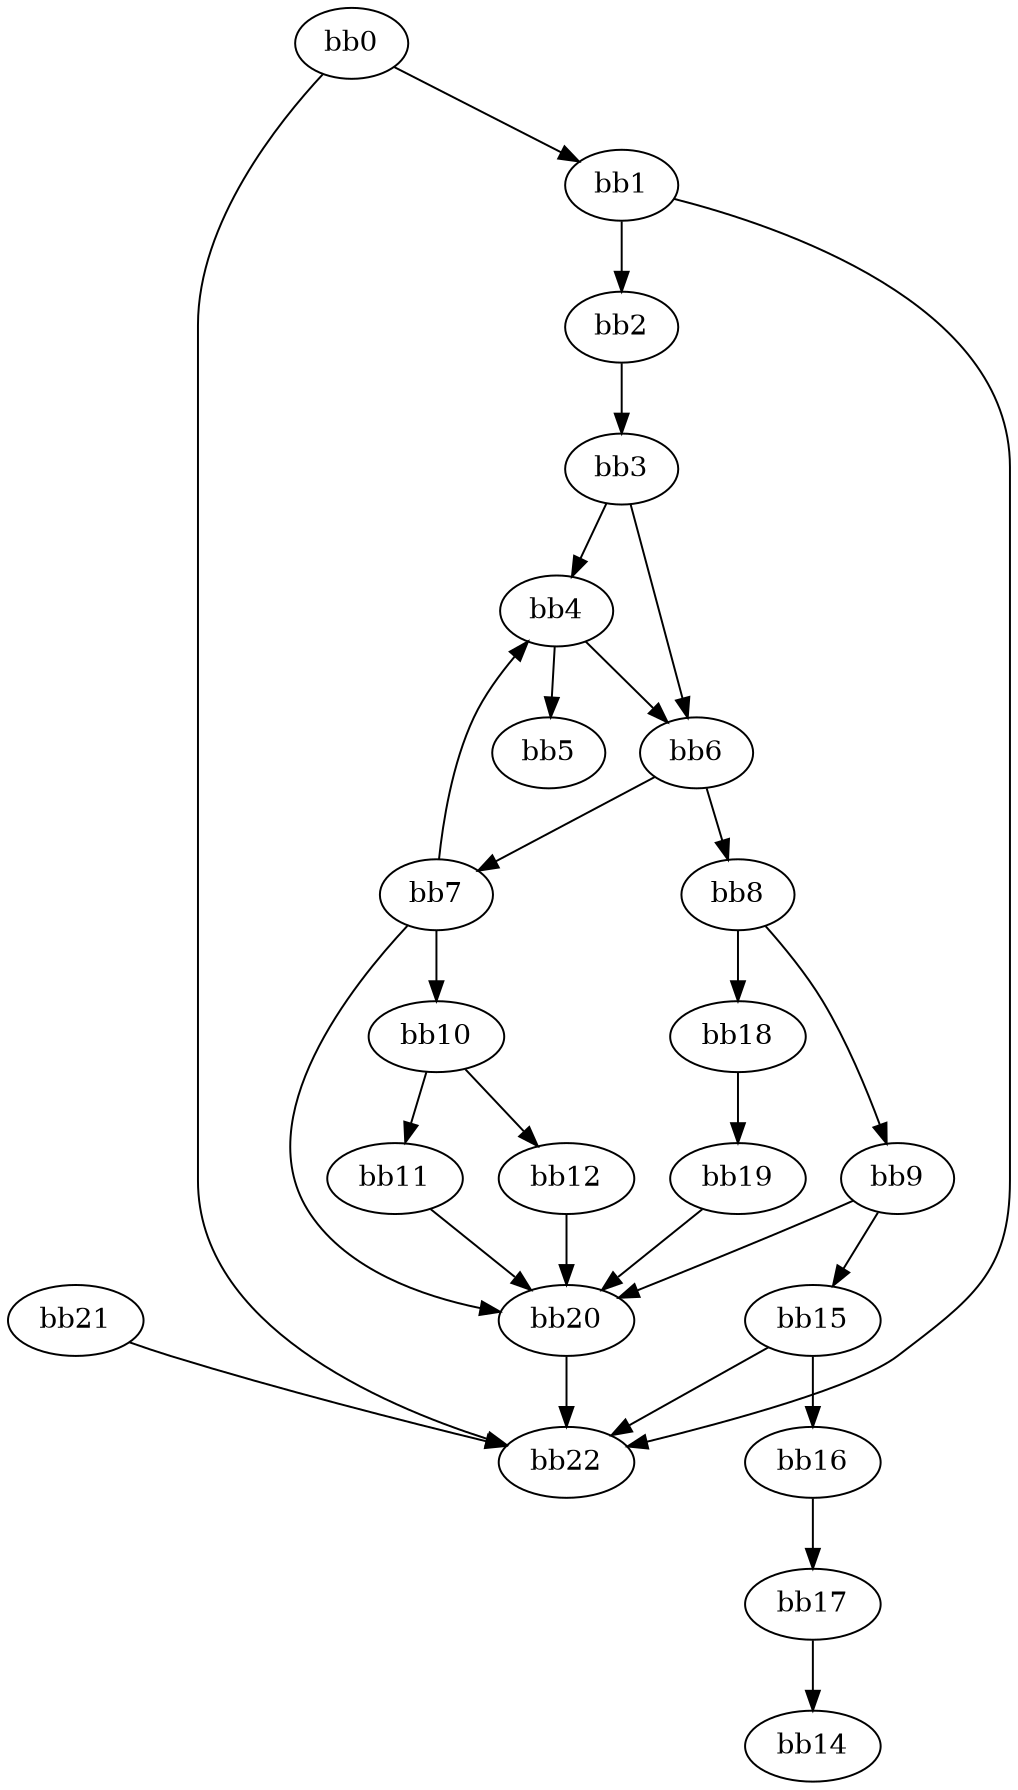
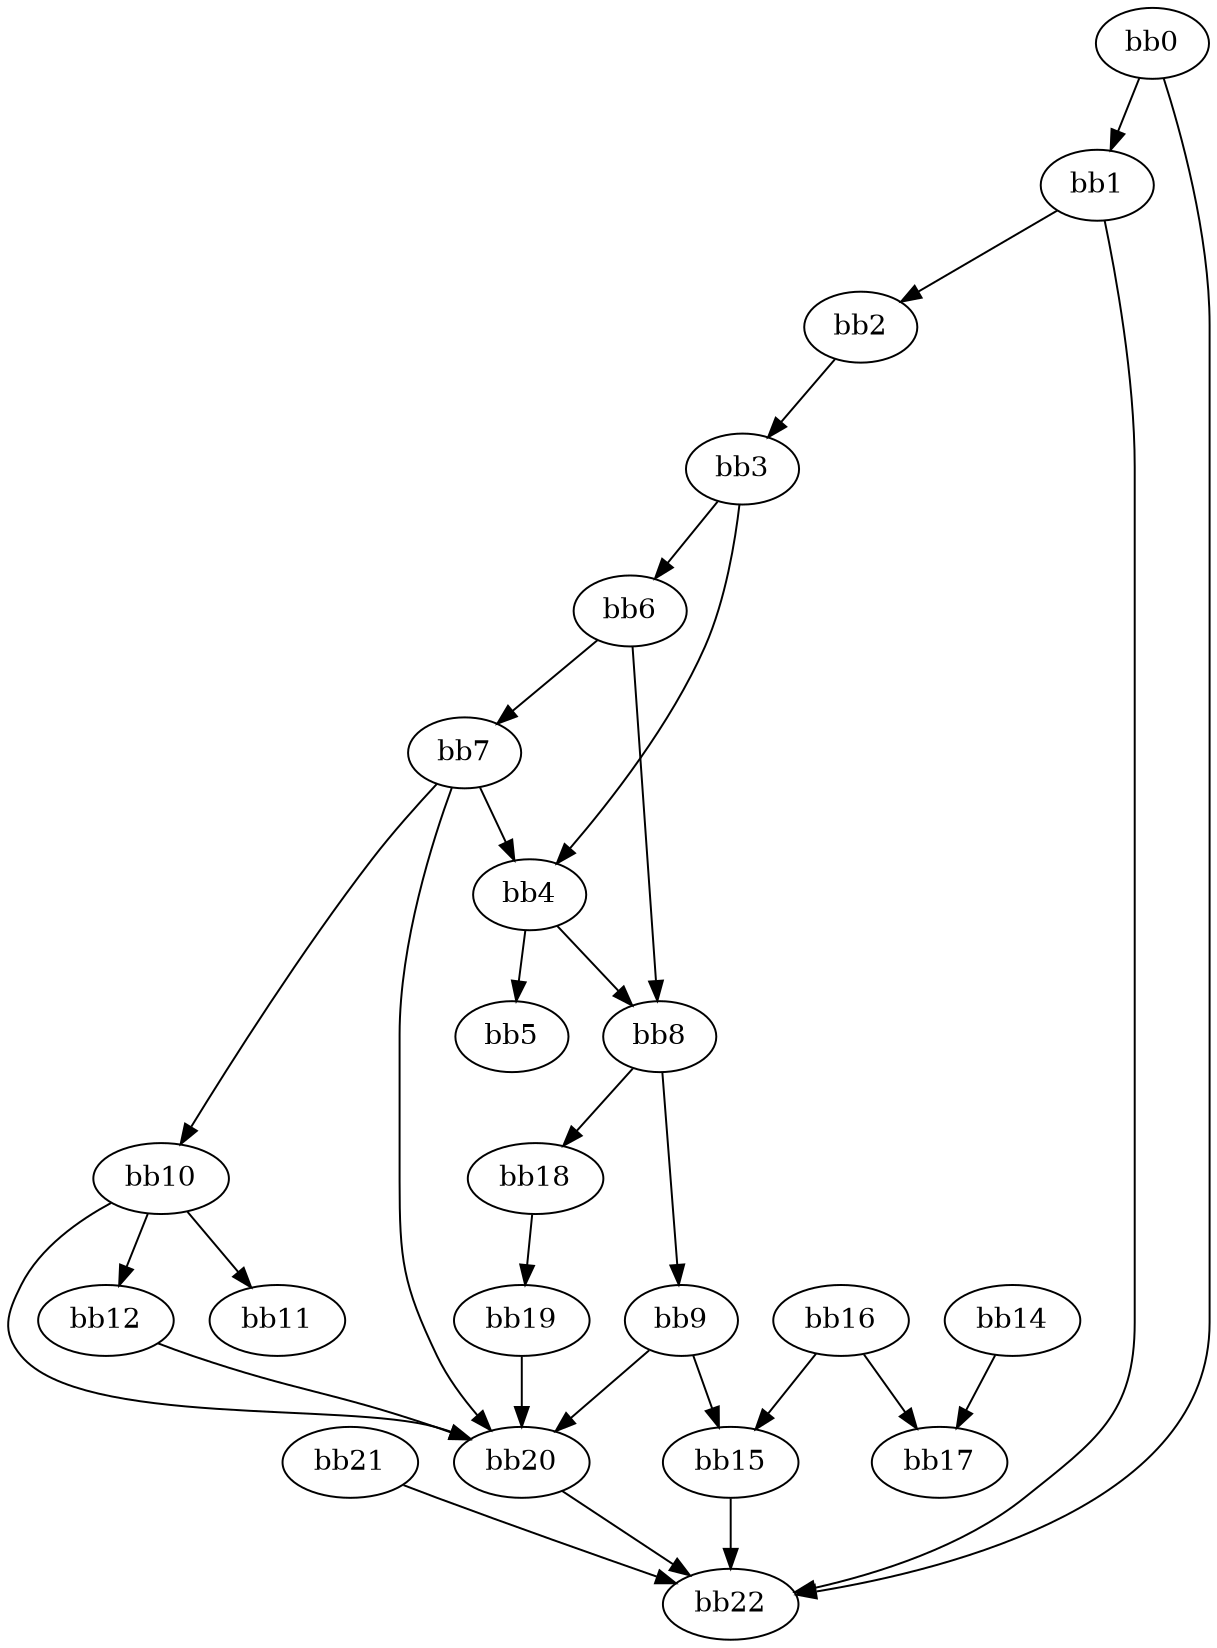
(619, 675) -> (588, 958)
(473, 1243) -> (132, 1399)
(813, 1382) -> (792, 1384)
(813, 1666) -> (981, 1383)
